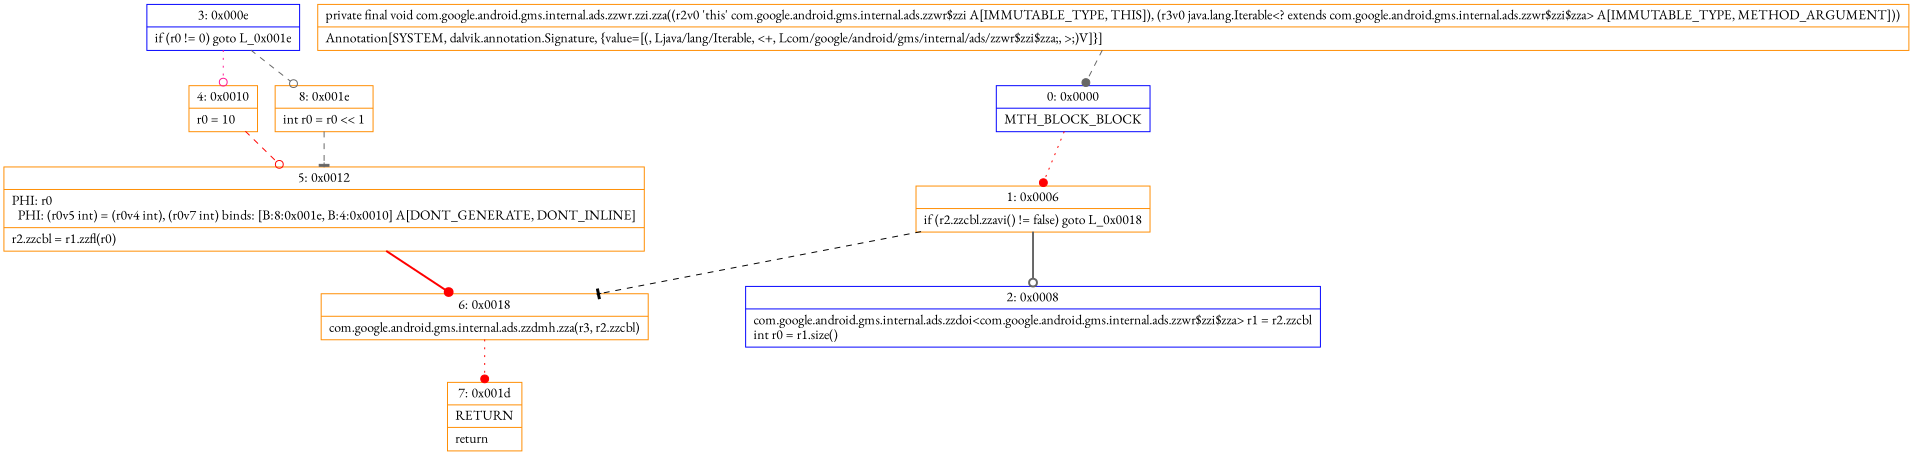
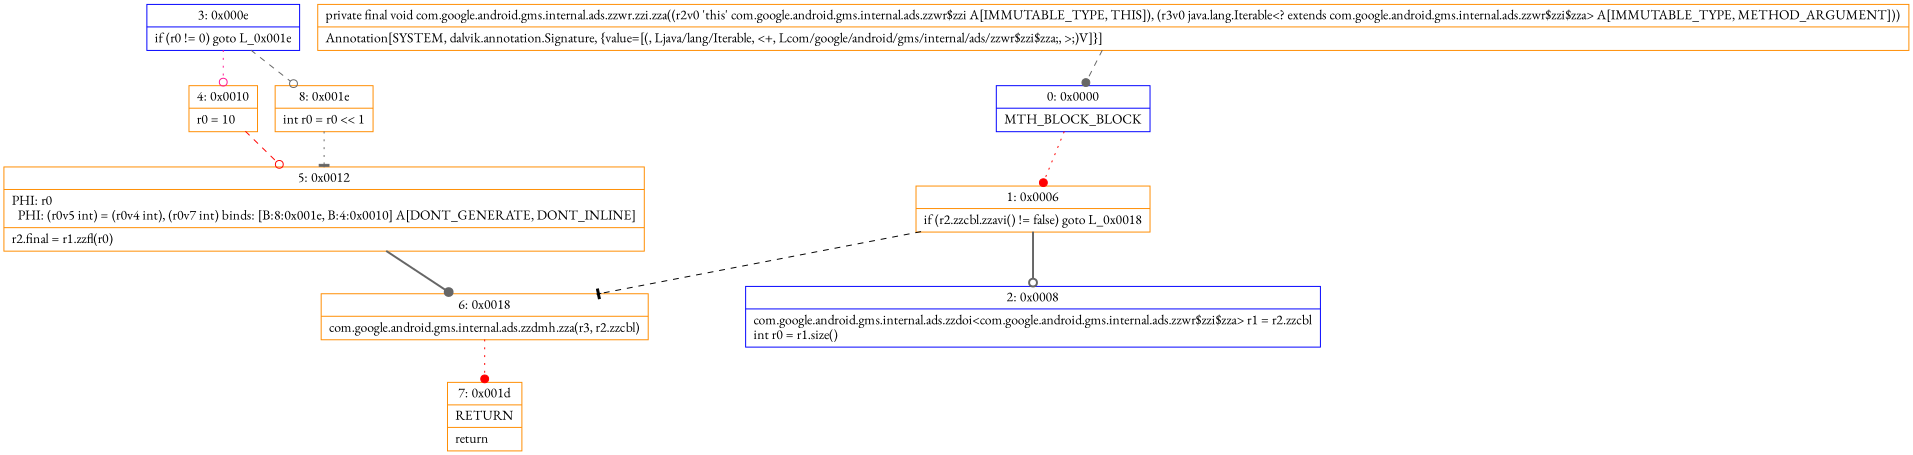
(324, 147) -> (324, 147)
(64, 239) -> (63, 239)
(416, 270) -> (416, 270)
